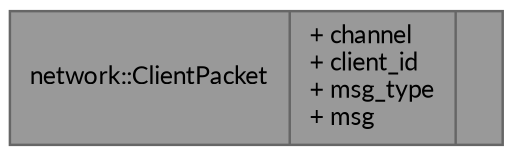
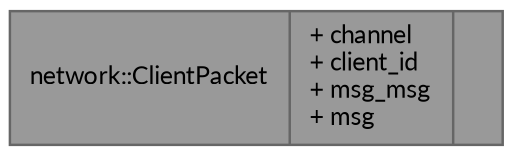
(373, 90) -> (370, 90)
